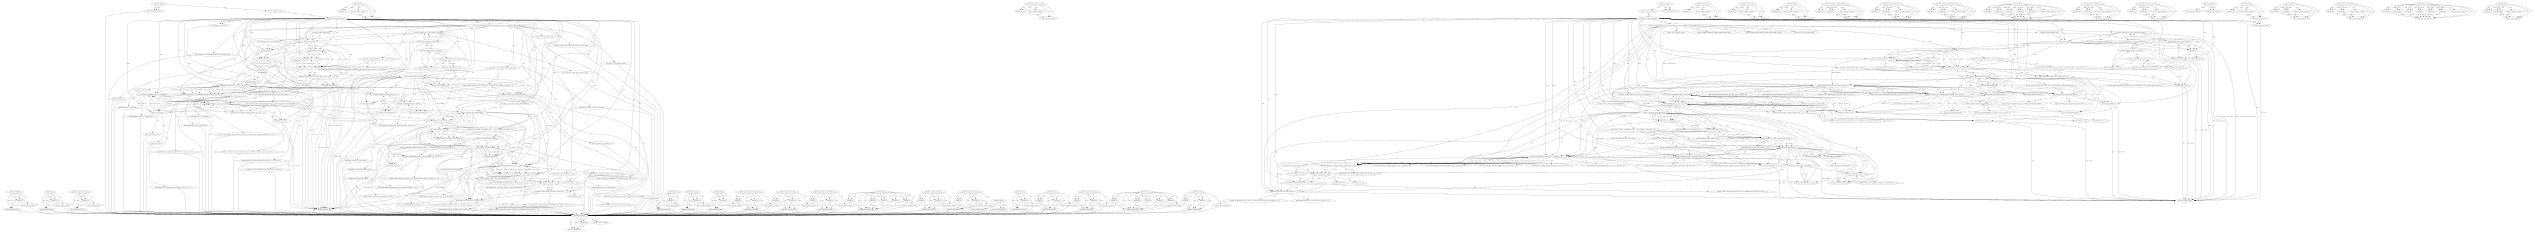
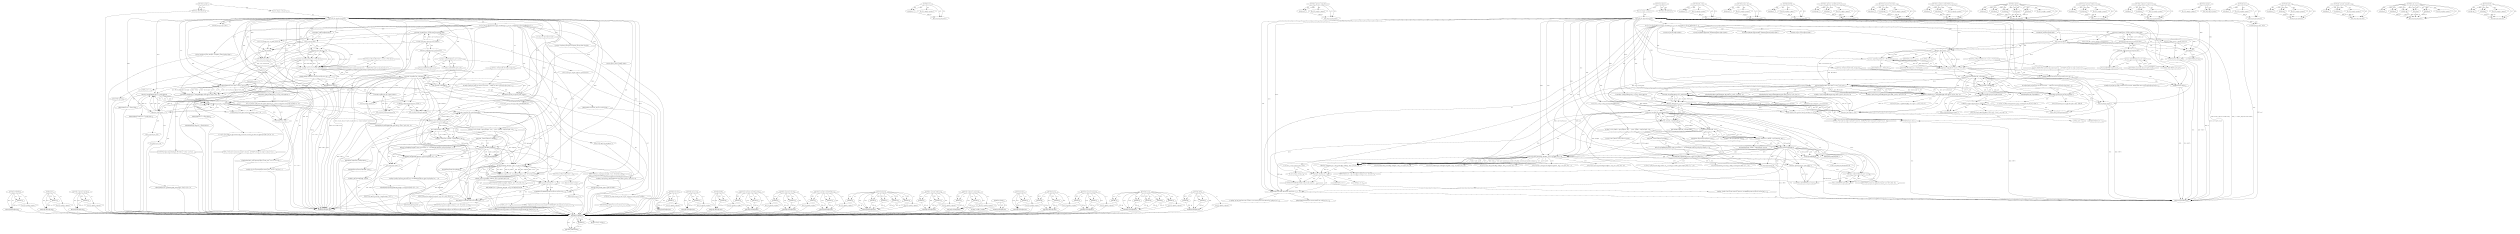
(2442, 11) -> none
